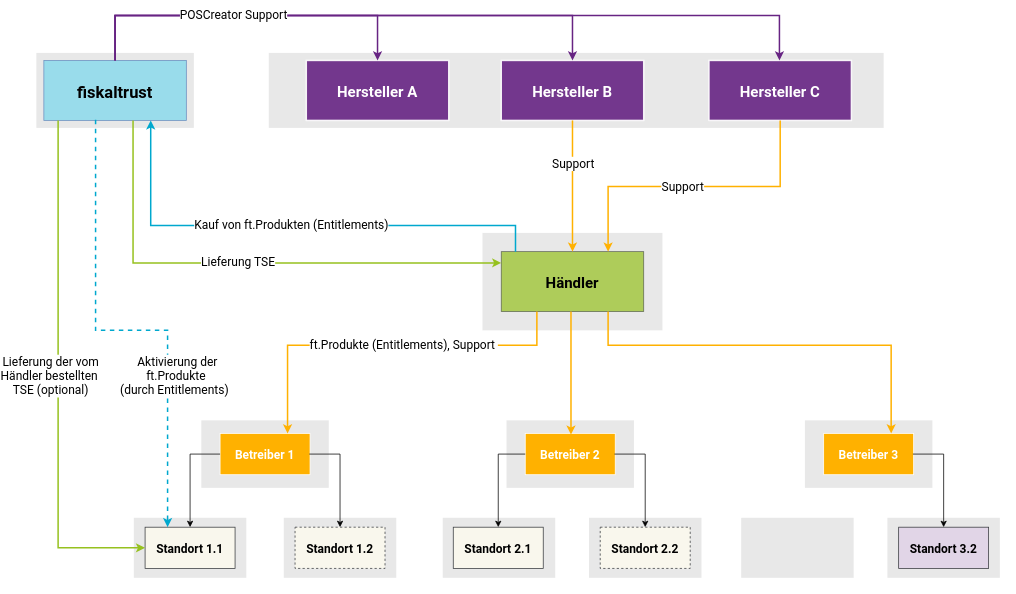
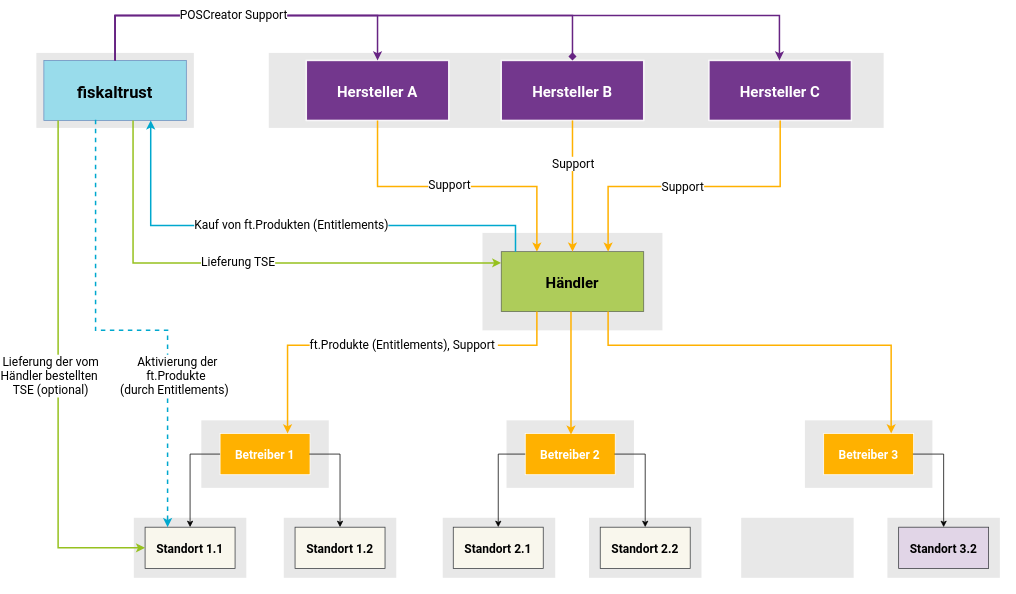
(573, 52) -> (573, 51)
none -> (454, 186)
(340, 548) -> (340, 548)
(645, 548) -> (645, 548)
